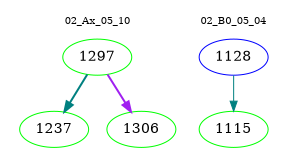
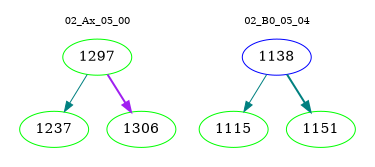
(98, 22) -> (98, 22)
(234, 57) -> (277, 57)
(79, 89) -> (79, 89)
none -> (321, 129)
